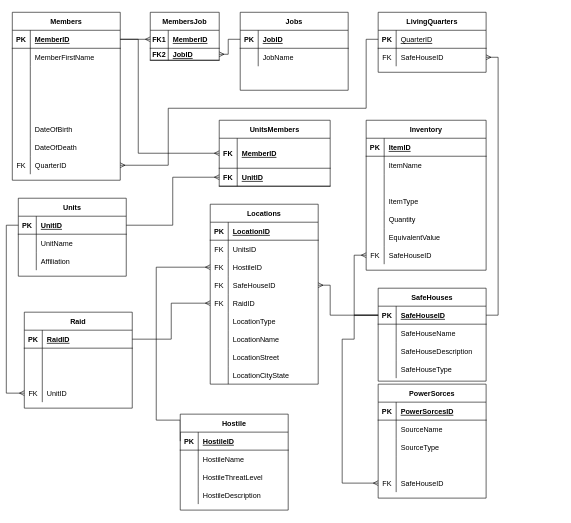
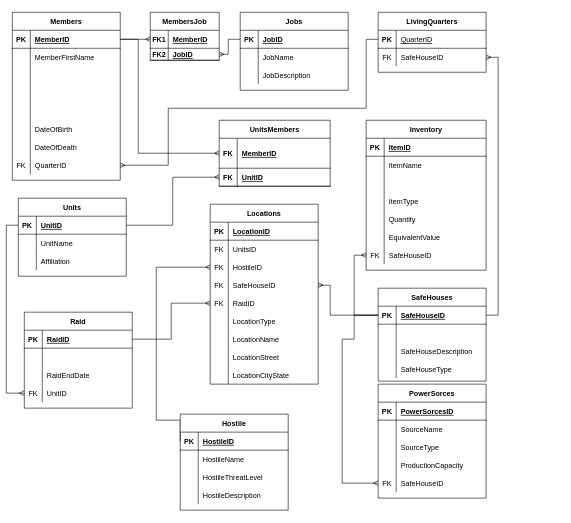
none -> (303, 75)
(441, 333) -> none
none -> (87, 375)
none -> (441, 465)
